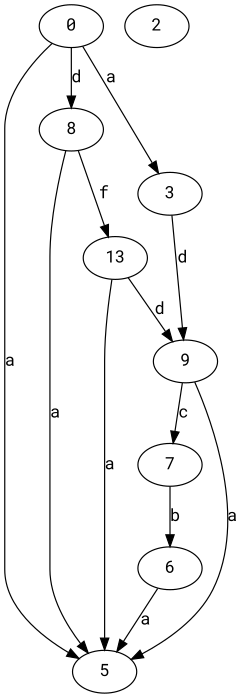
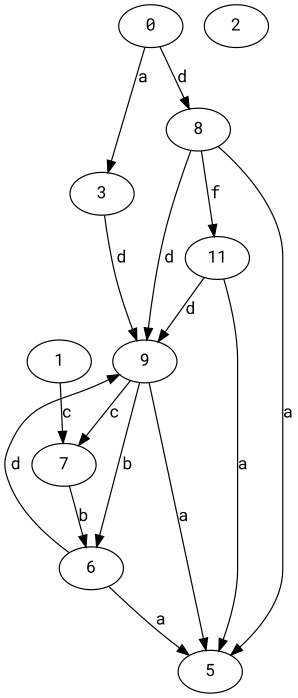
none -> (164, 238)
(115, 258) -> (217, 258)
(5, 354) -> none
none -> (59, 361)
none -> (8, 449)
none -> (120, 459)
